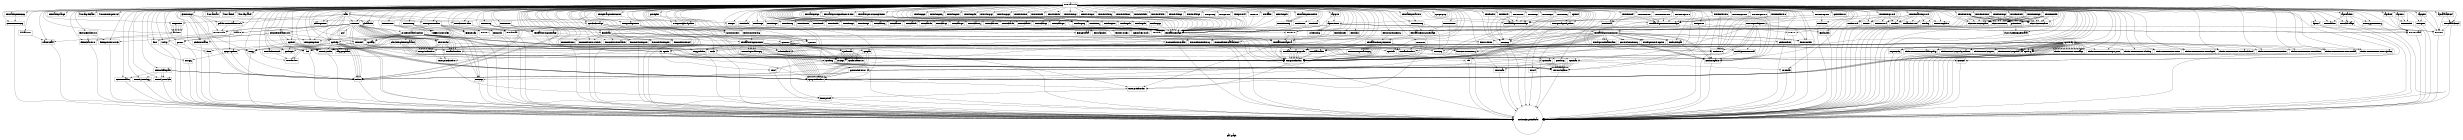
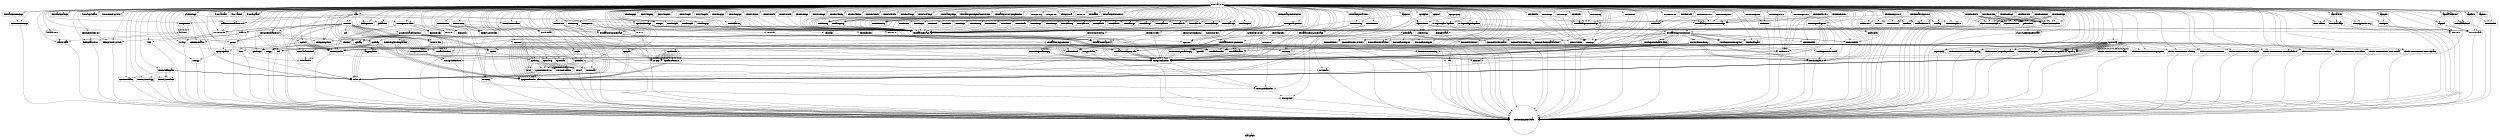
(1840, 14) -> none
(2446, 28) -> (2448, 28)
